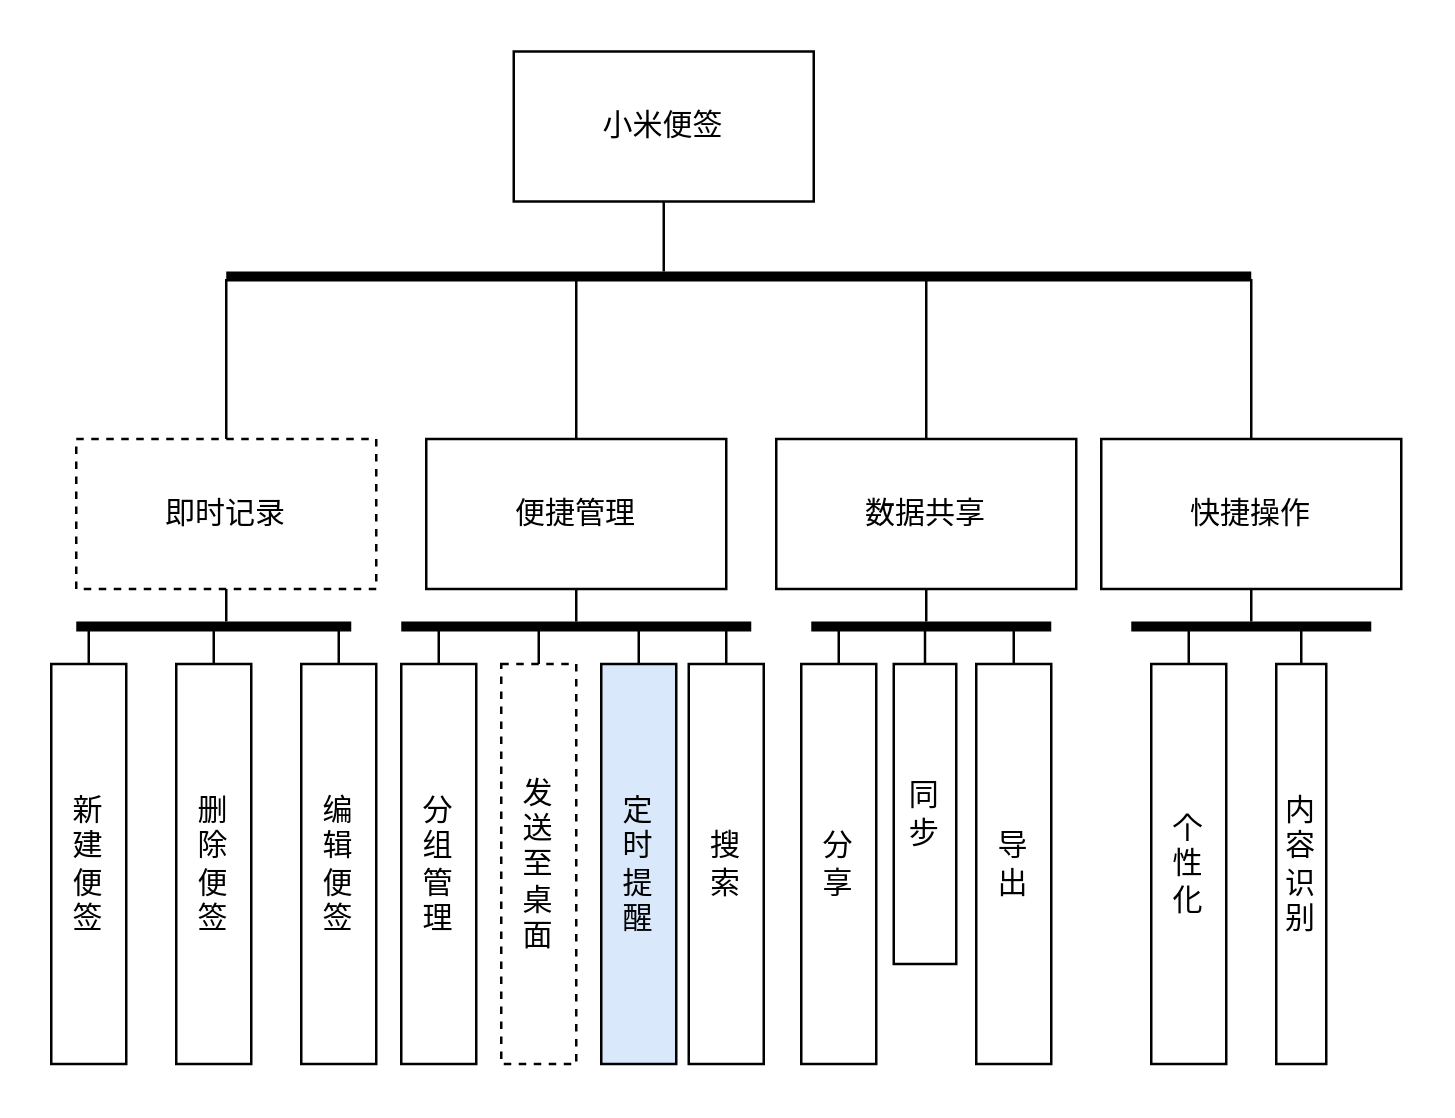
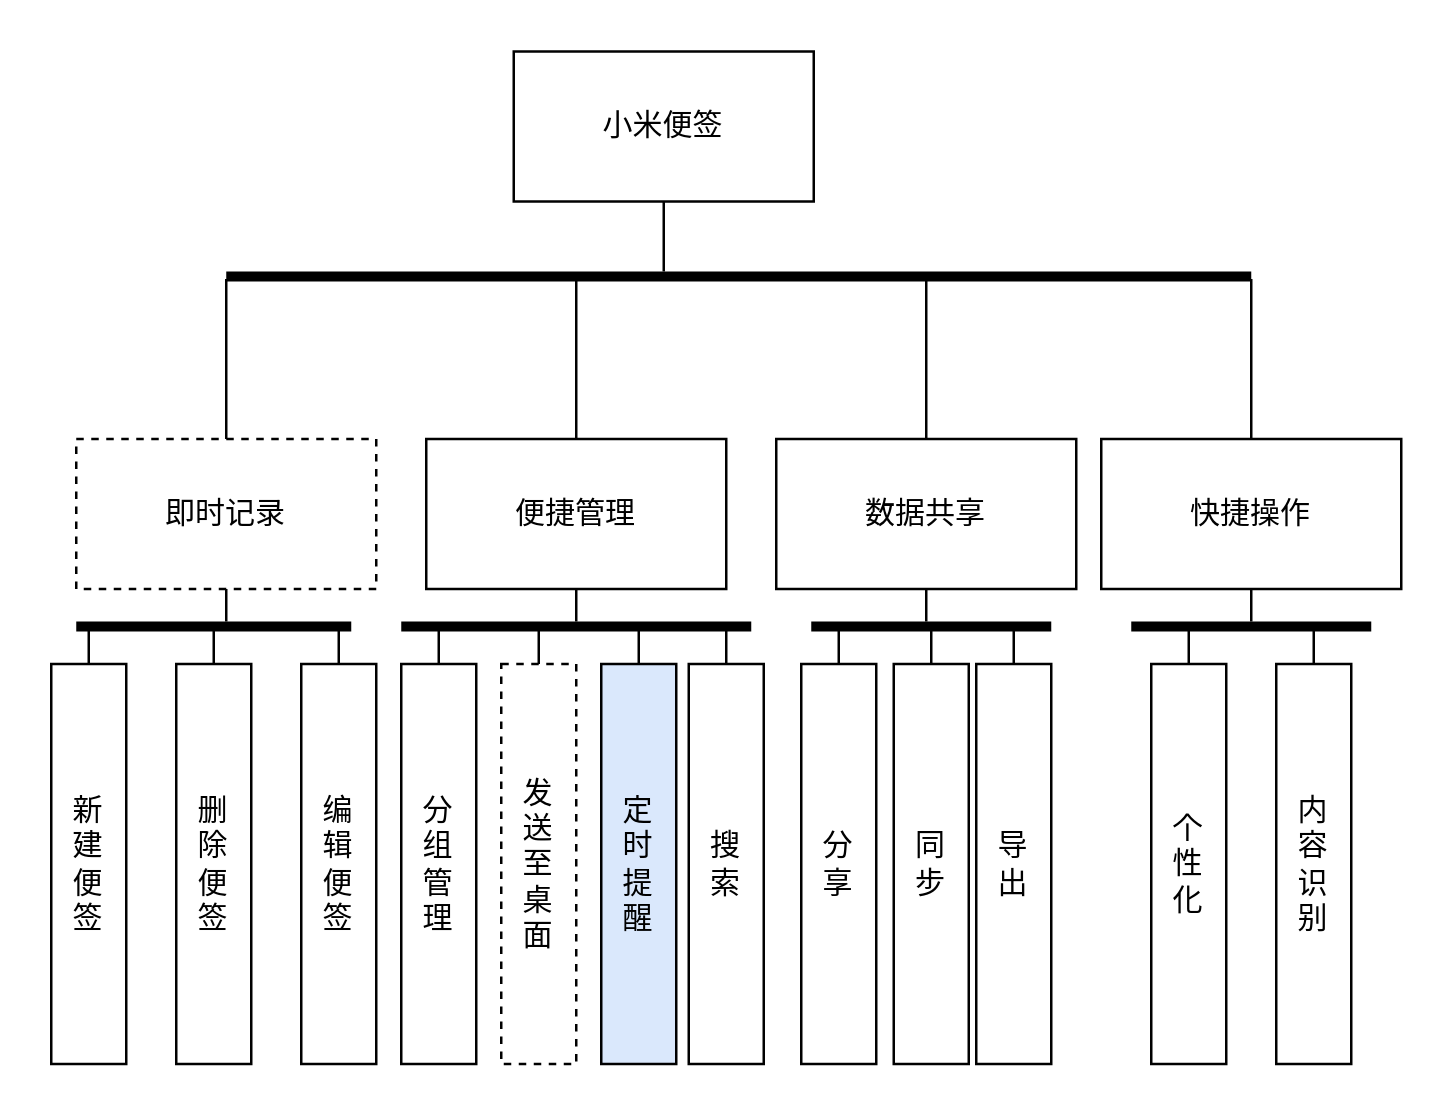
(925, 814) -> (931, 864)
(1301, 864) -> (1314, 864)
